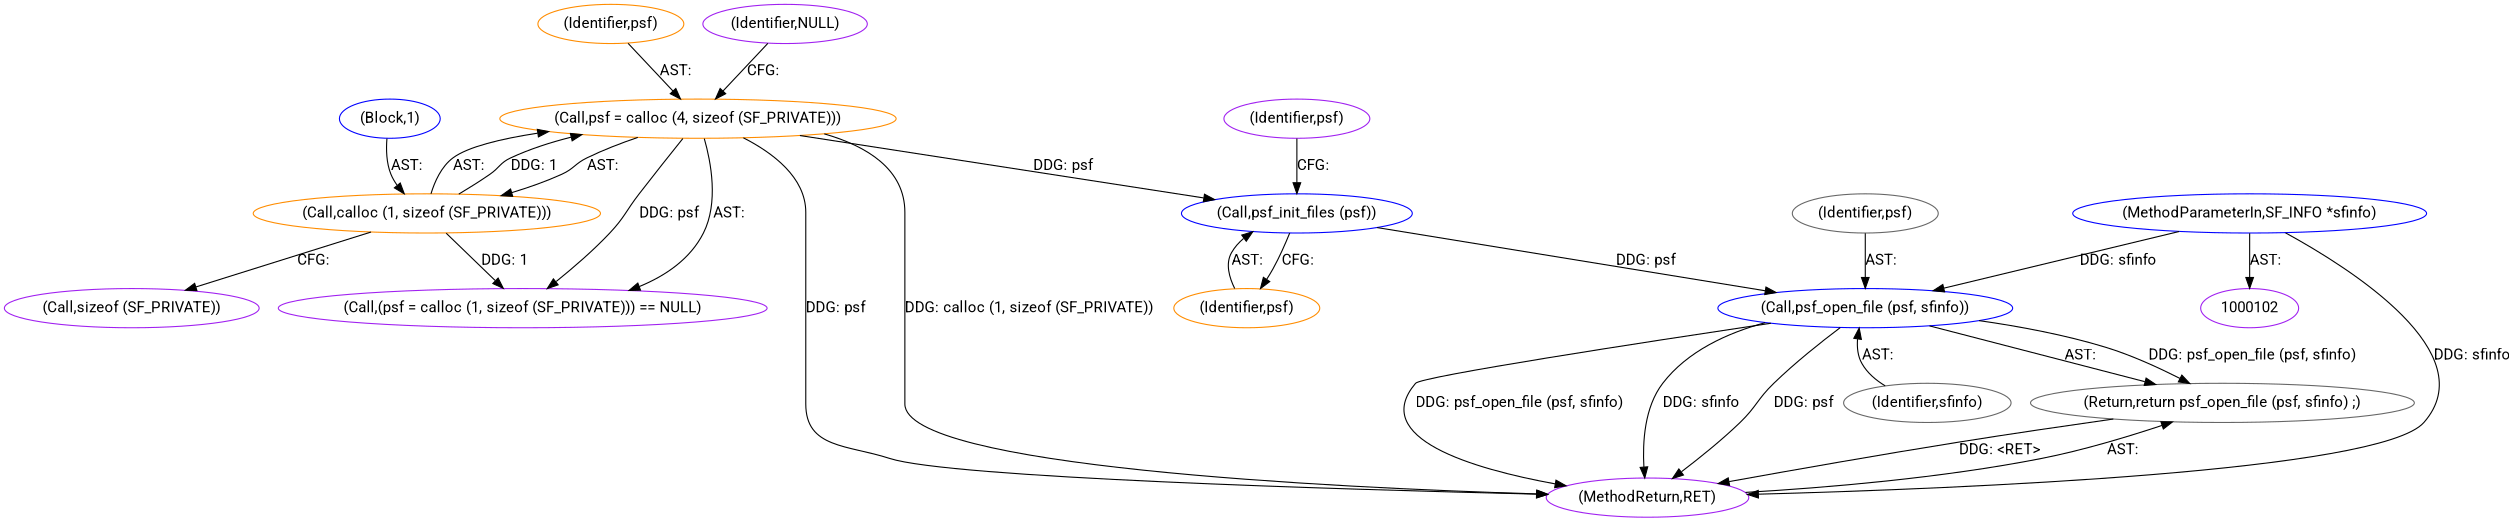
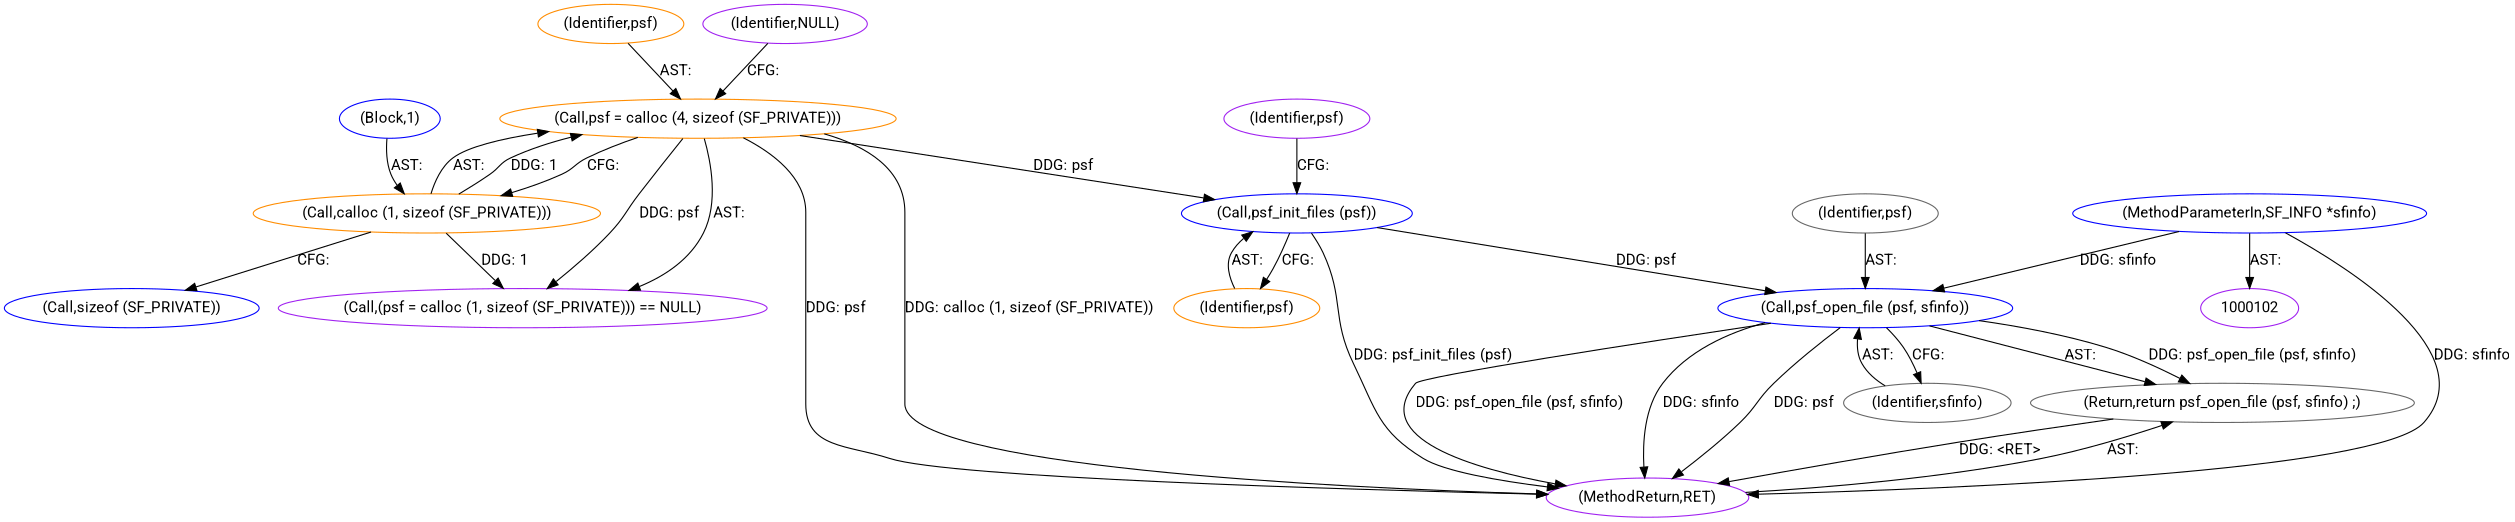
(605, 166) -> (605, 166)
(132, 308) -> (132, 308)
none -> (1904, 349)
none -> (1377, 413)
